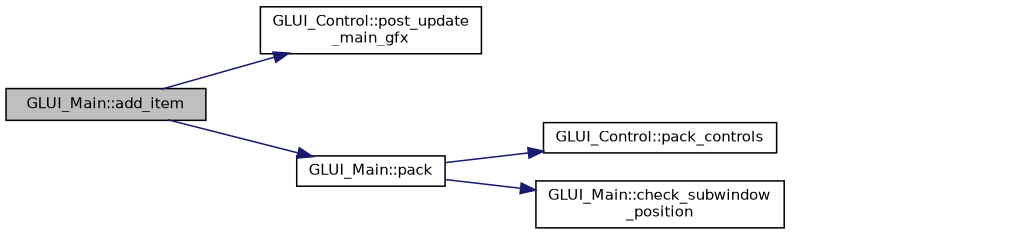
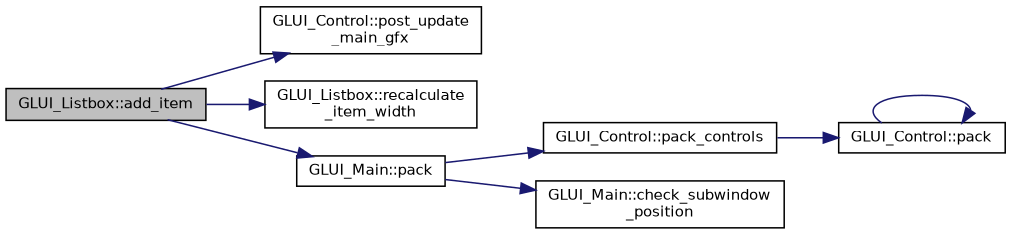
(106, 104) -> (106, 104)
none -> (371, 104)
none -> (922, 138)
